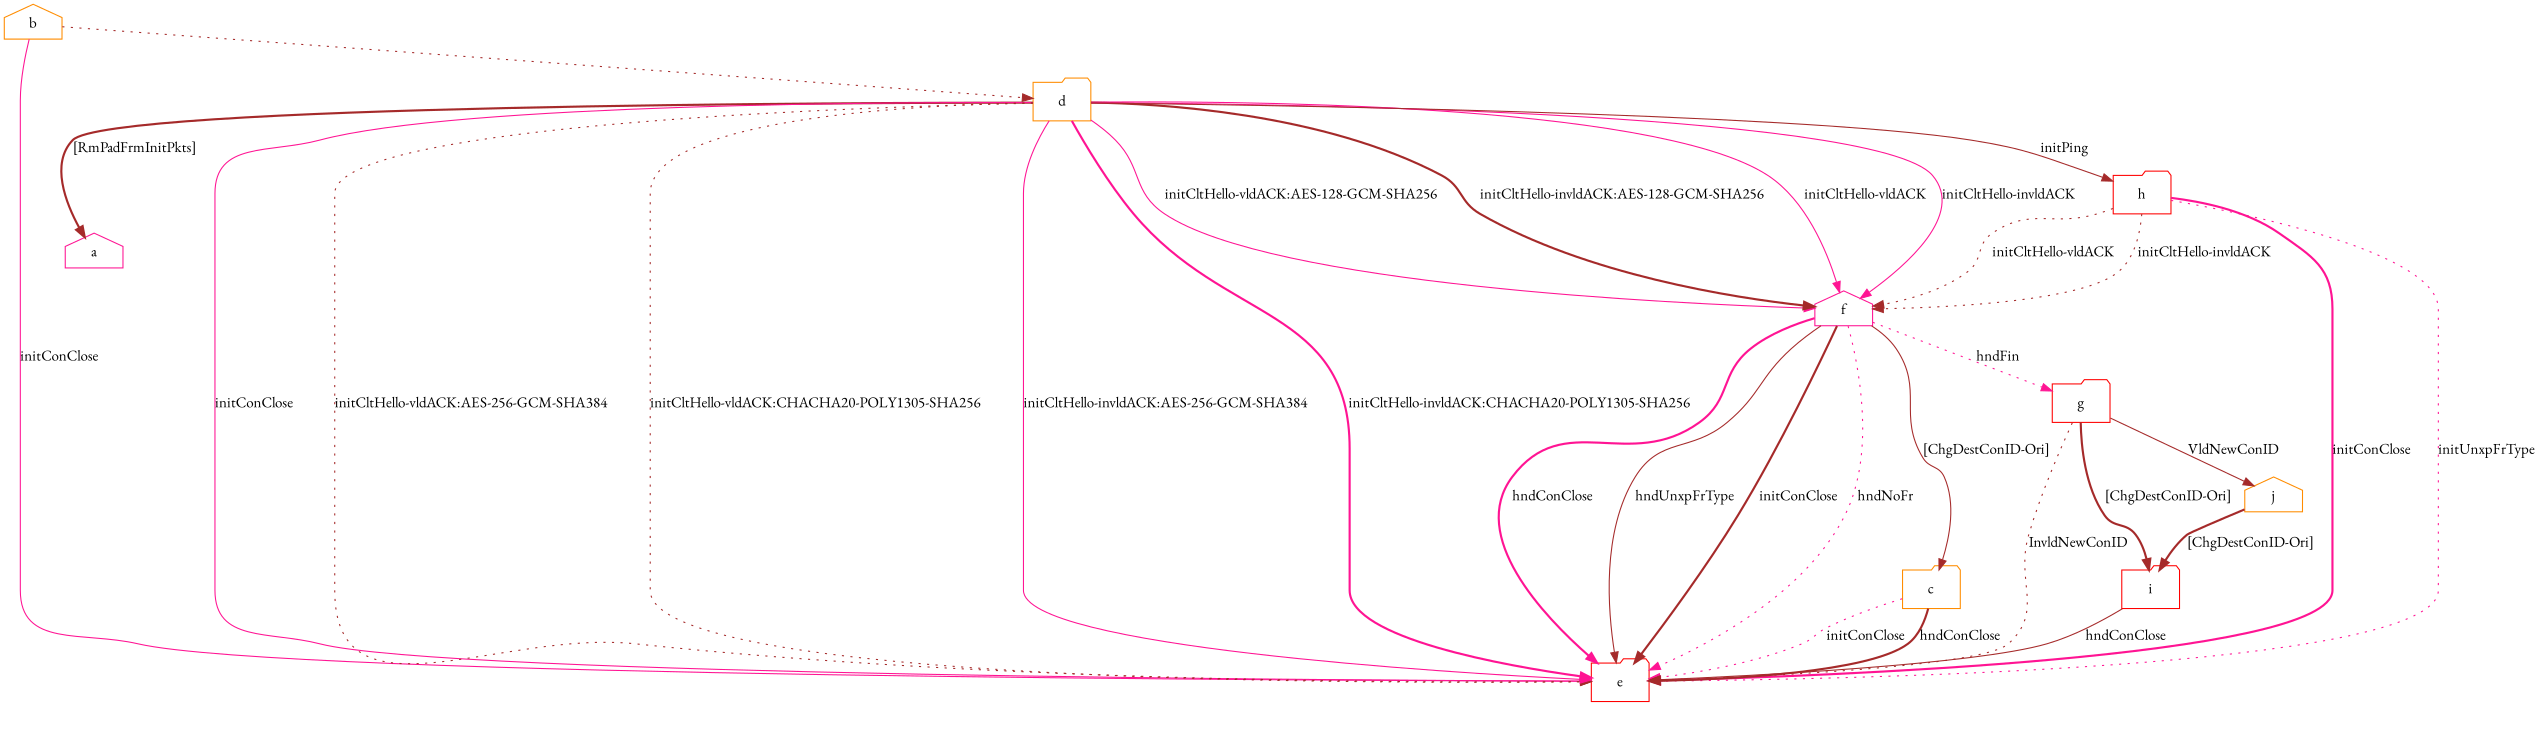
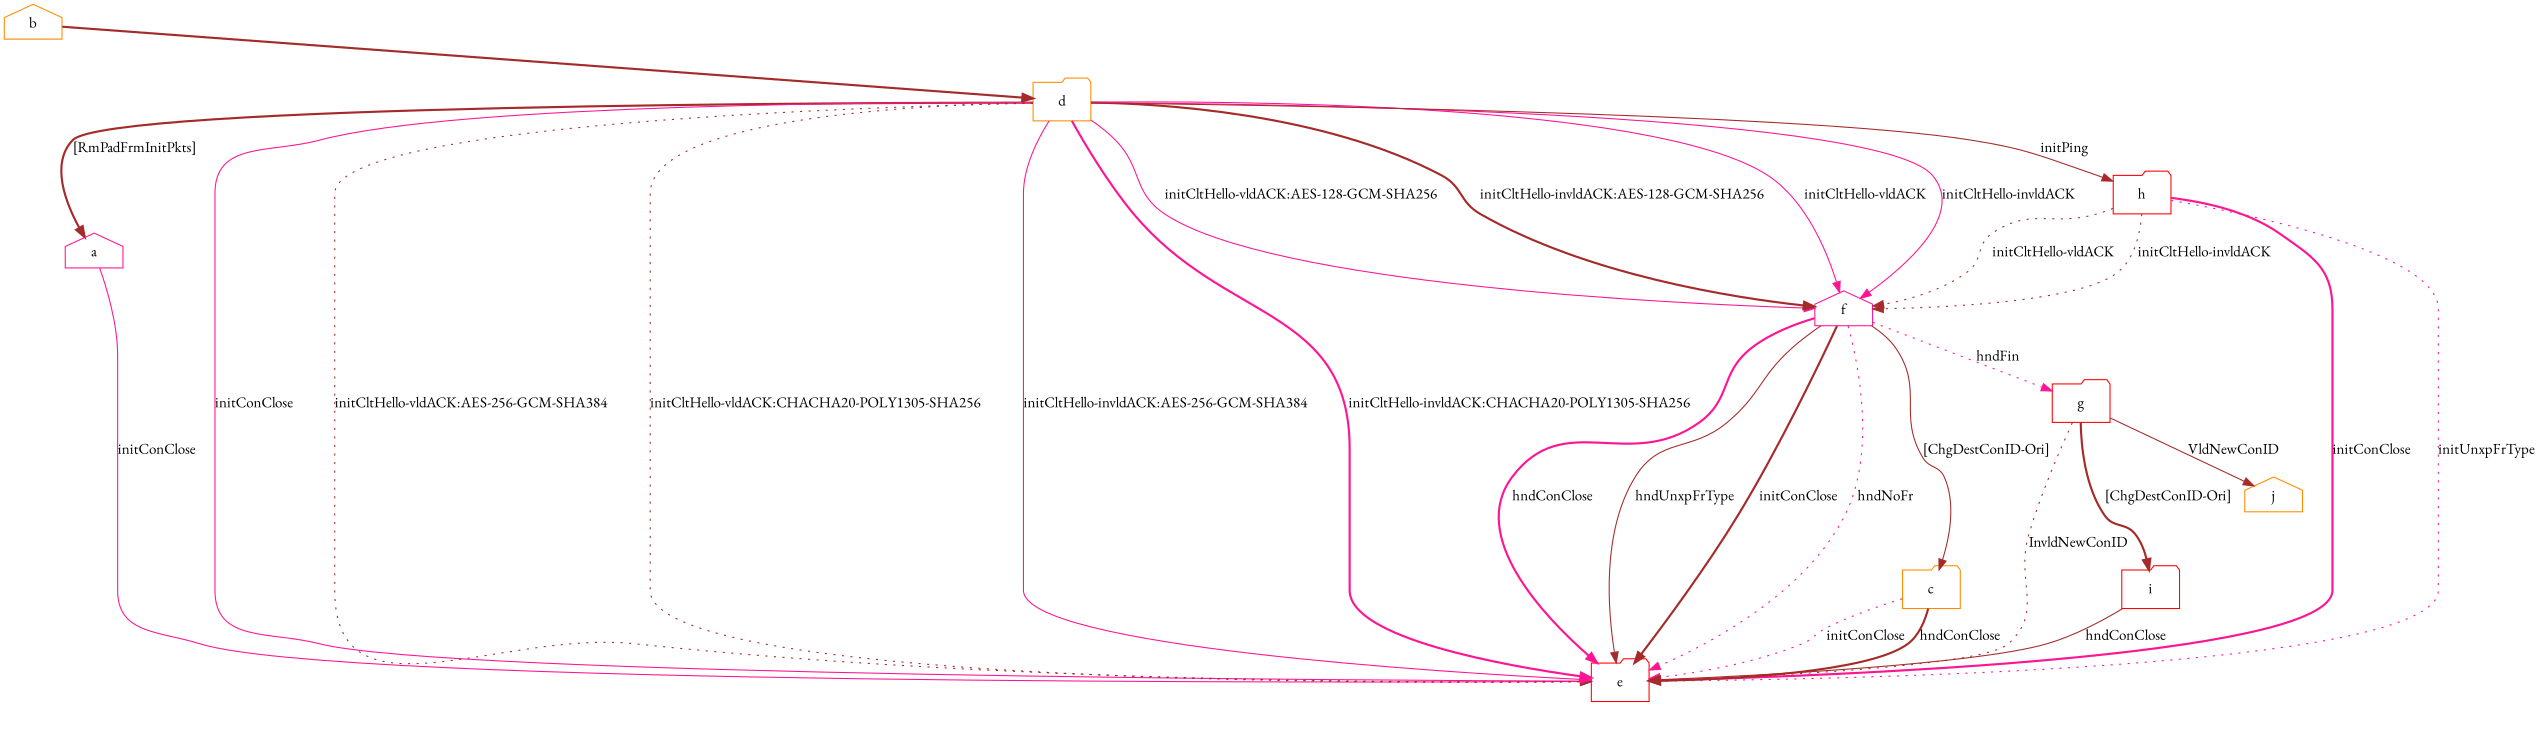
(542, 62) -> (542, 62)
(2200, 528) -> none
(351, 661) -> (673, 675)
